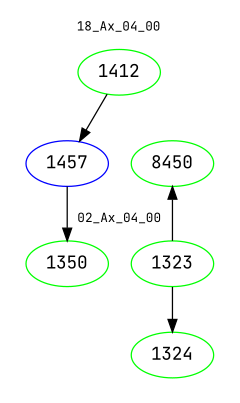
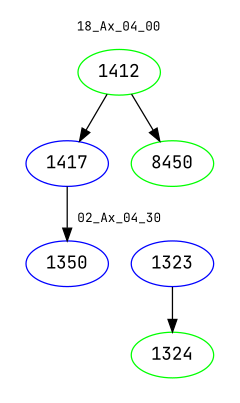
(67, 164) -> (67, 164)
(120, 219) -> (120, 219)
(172, 220) -> (142, 112)
(67, 264) -> (67, 264)
(172, 264) -> (172, 264)
